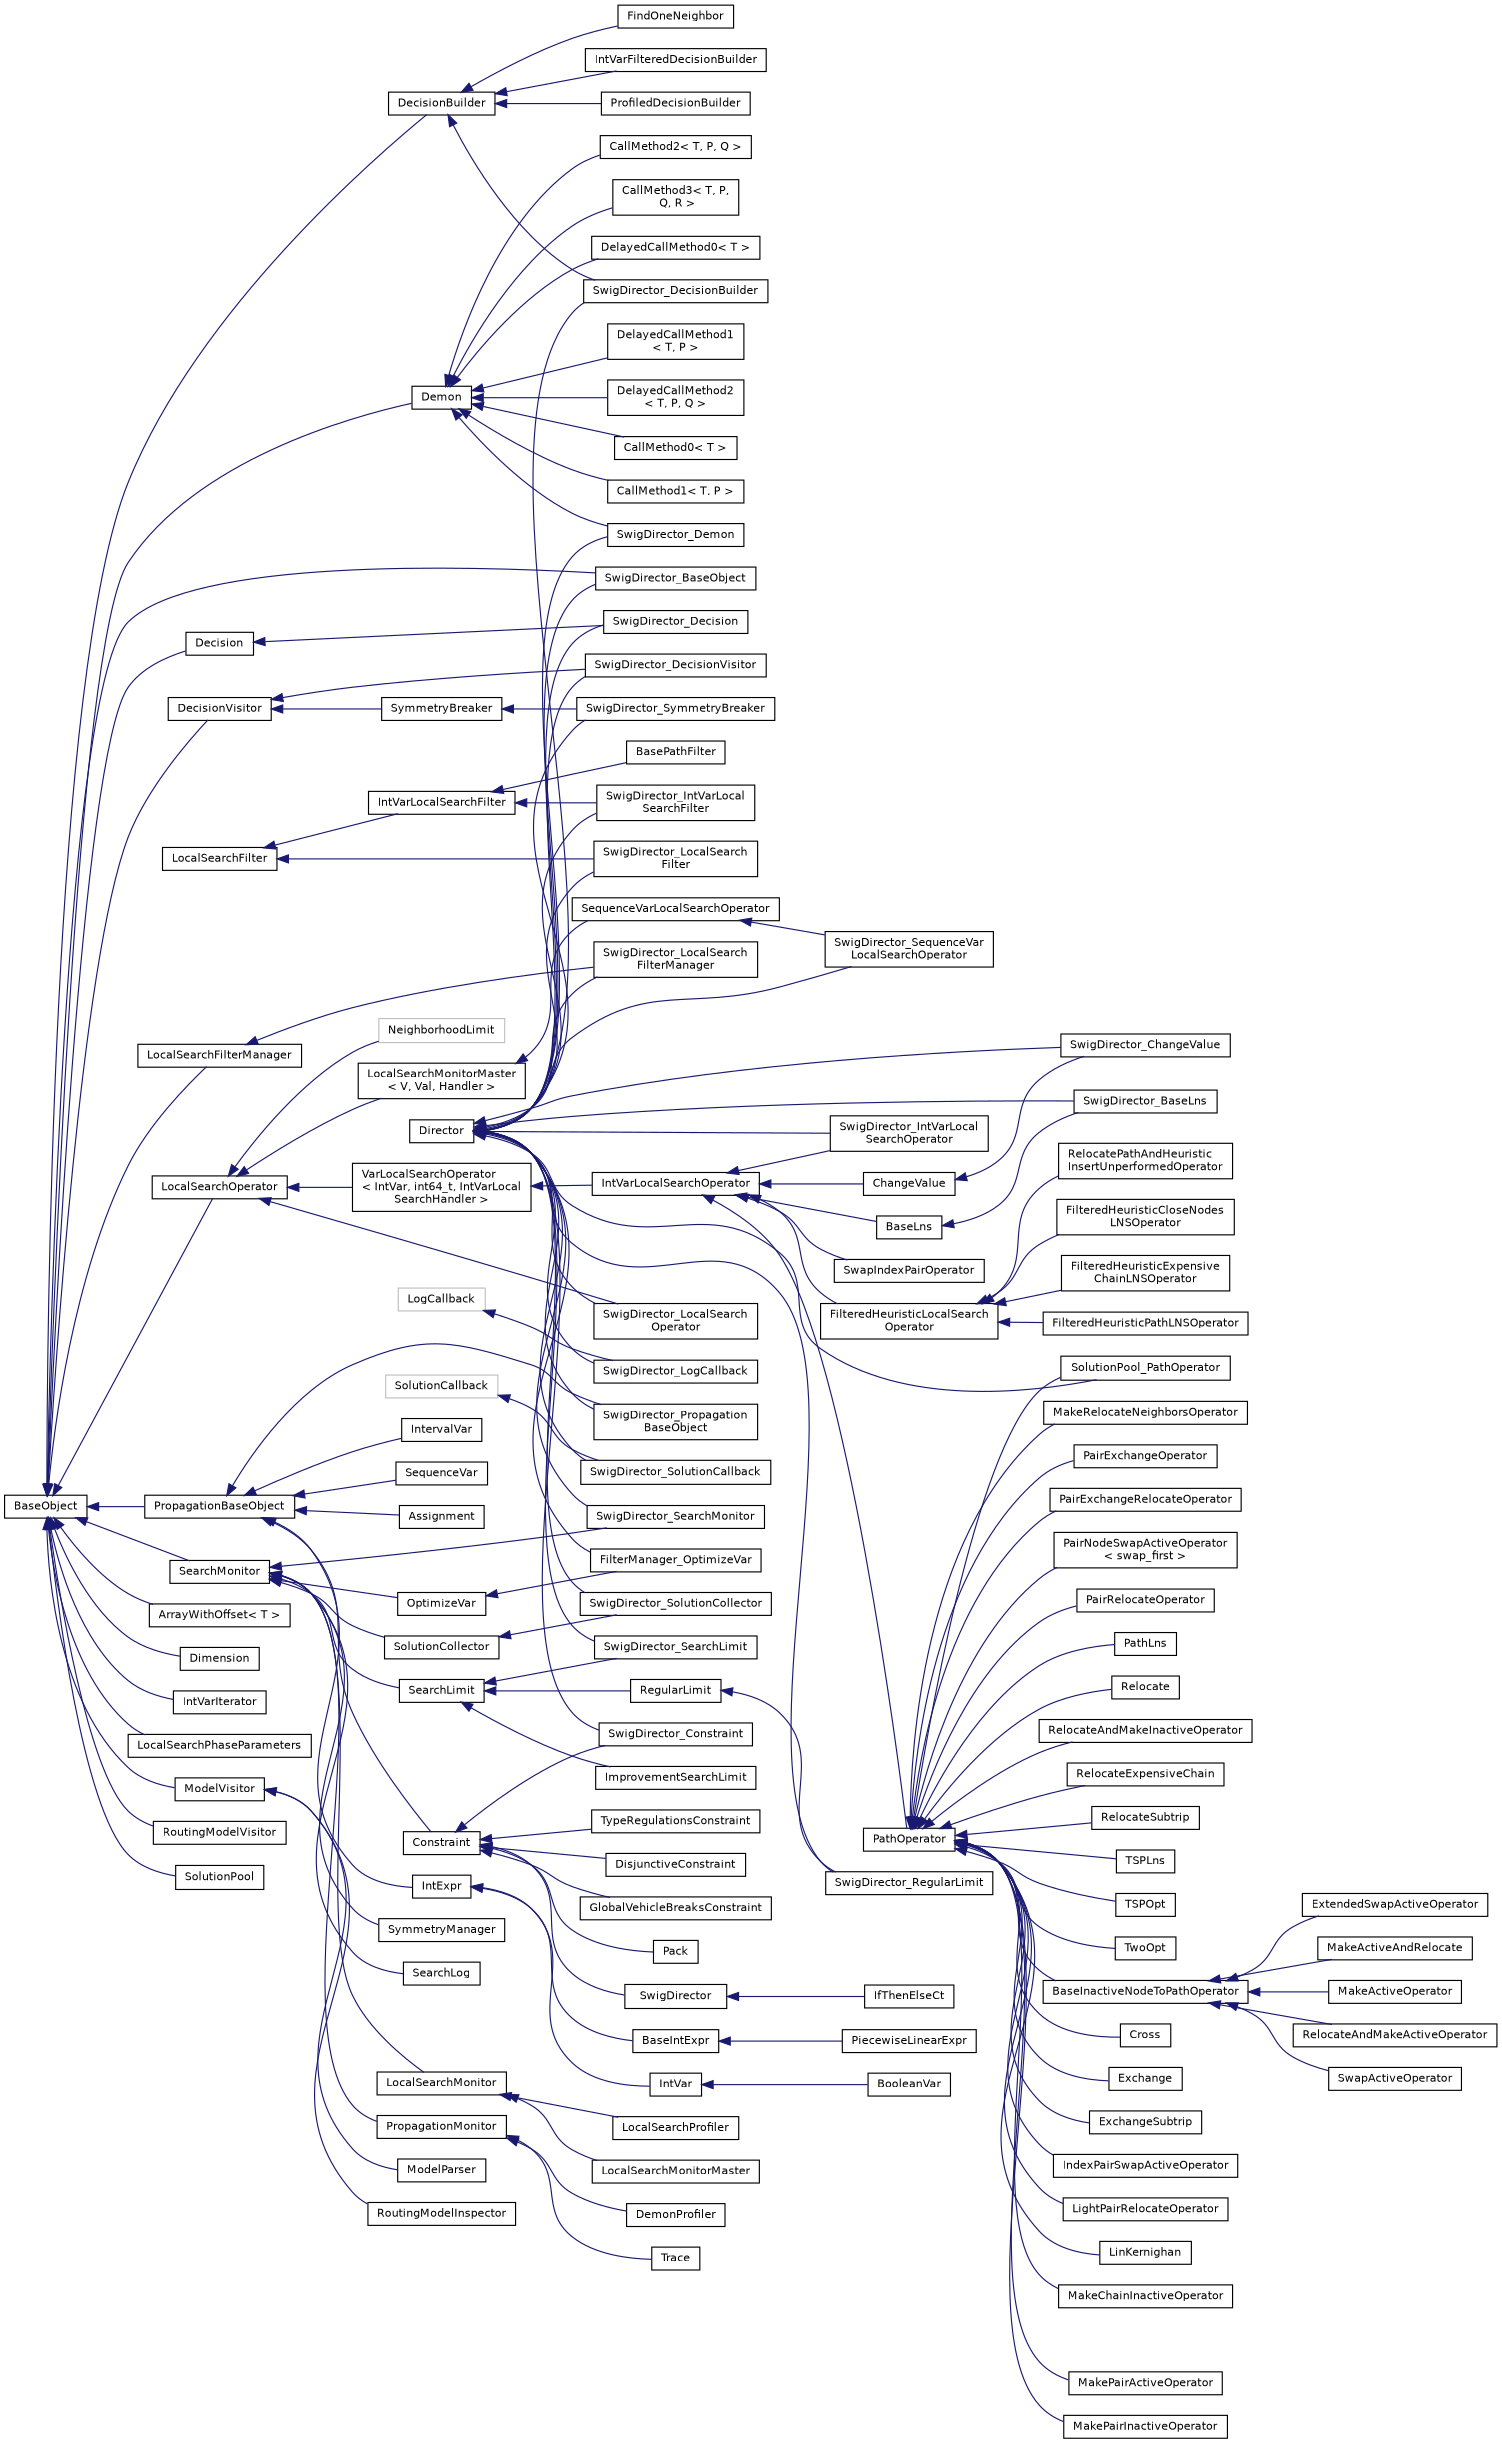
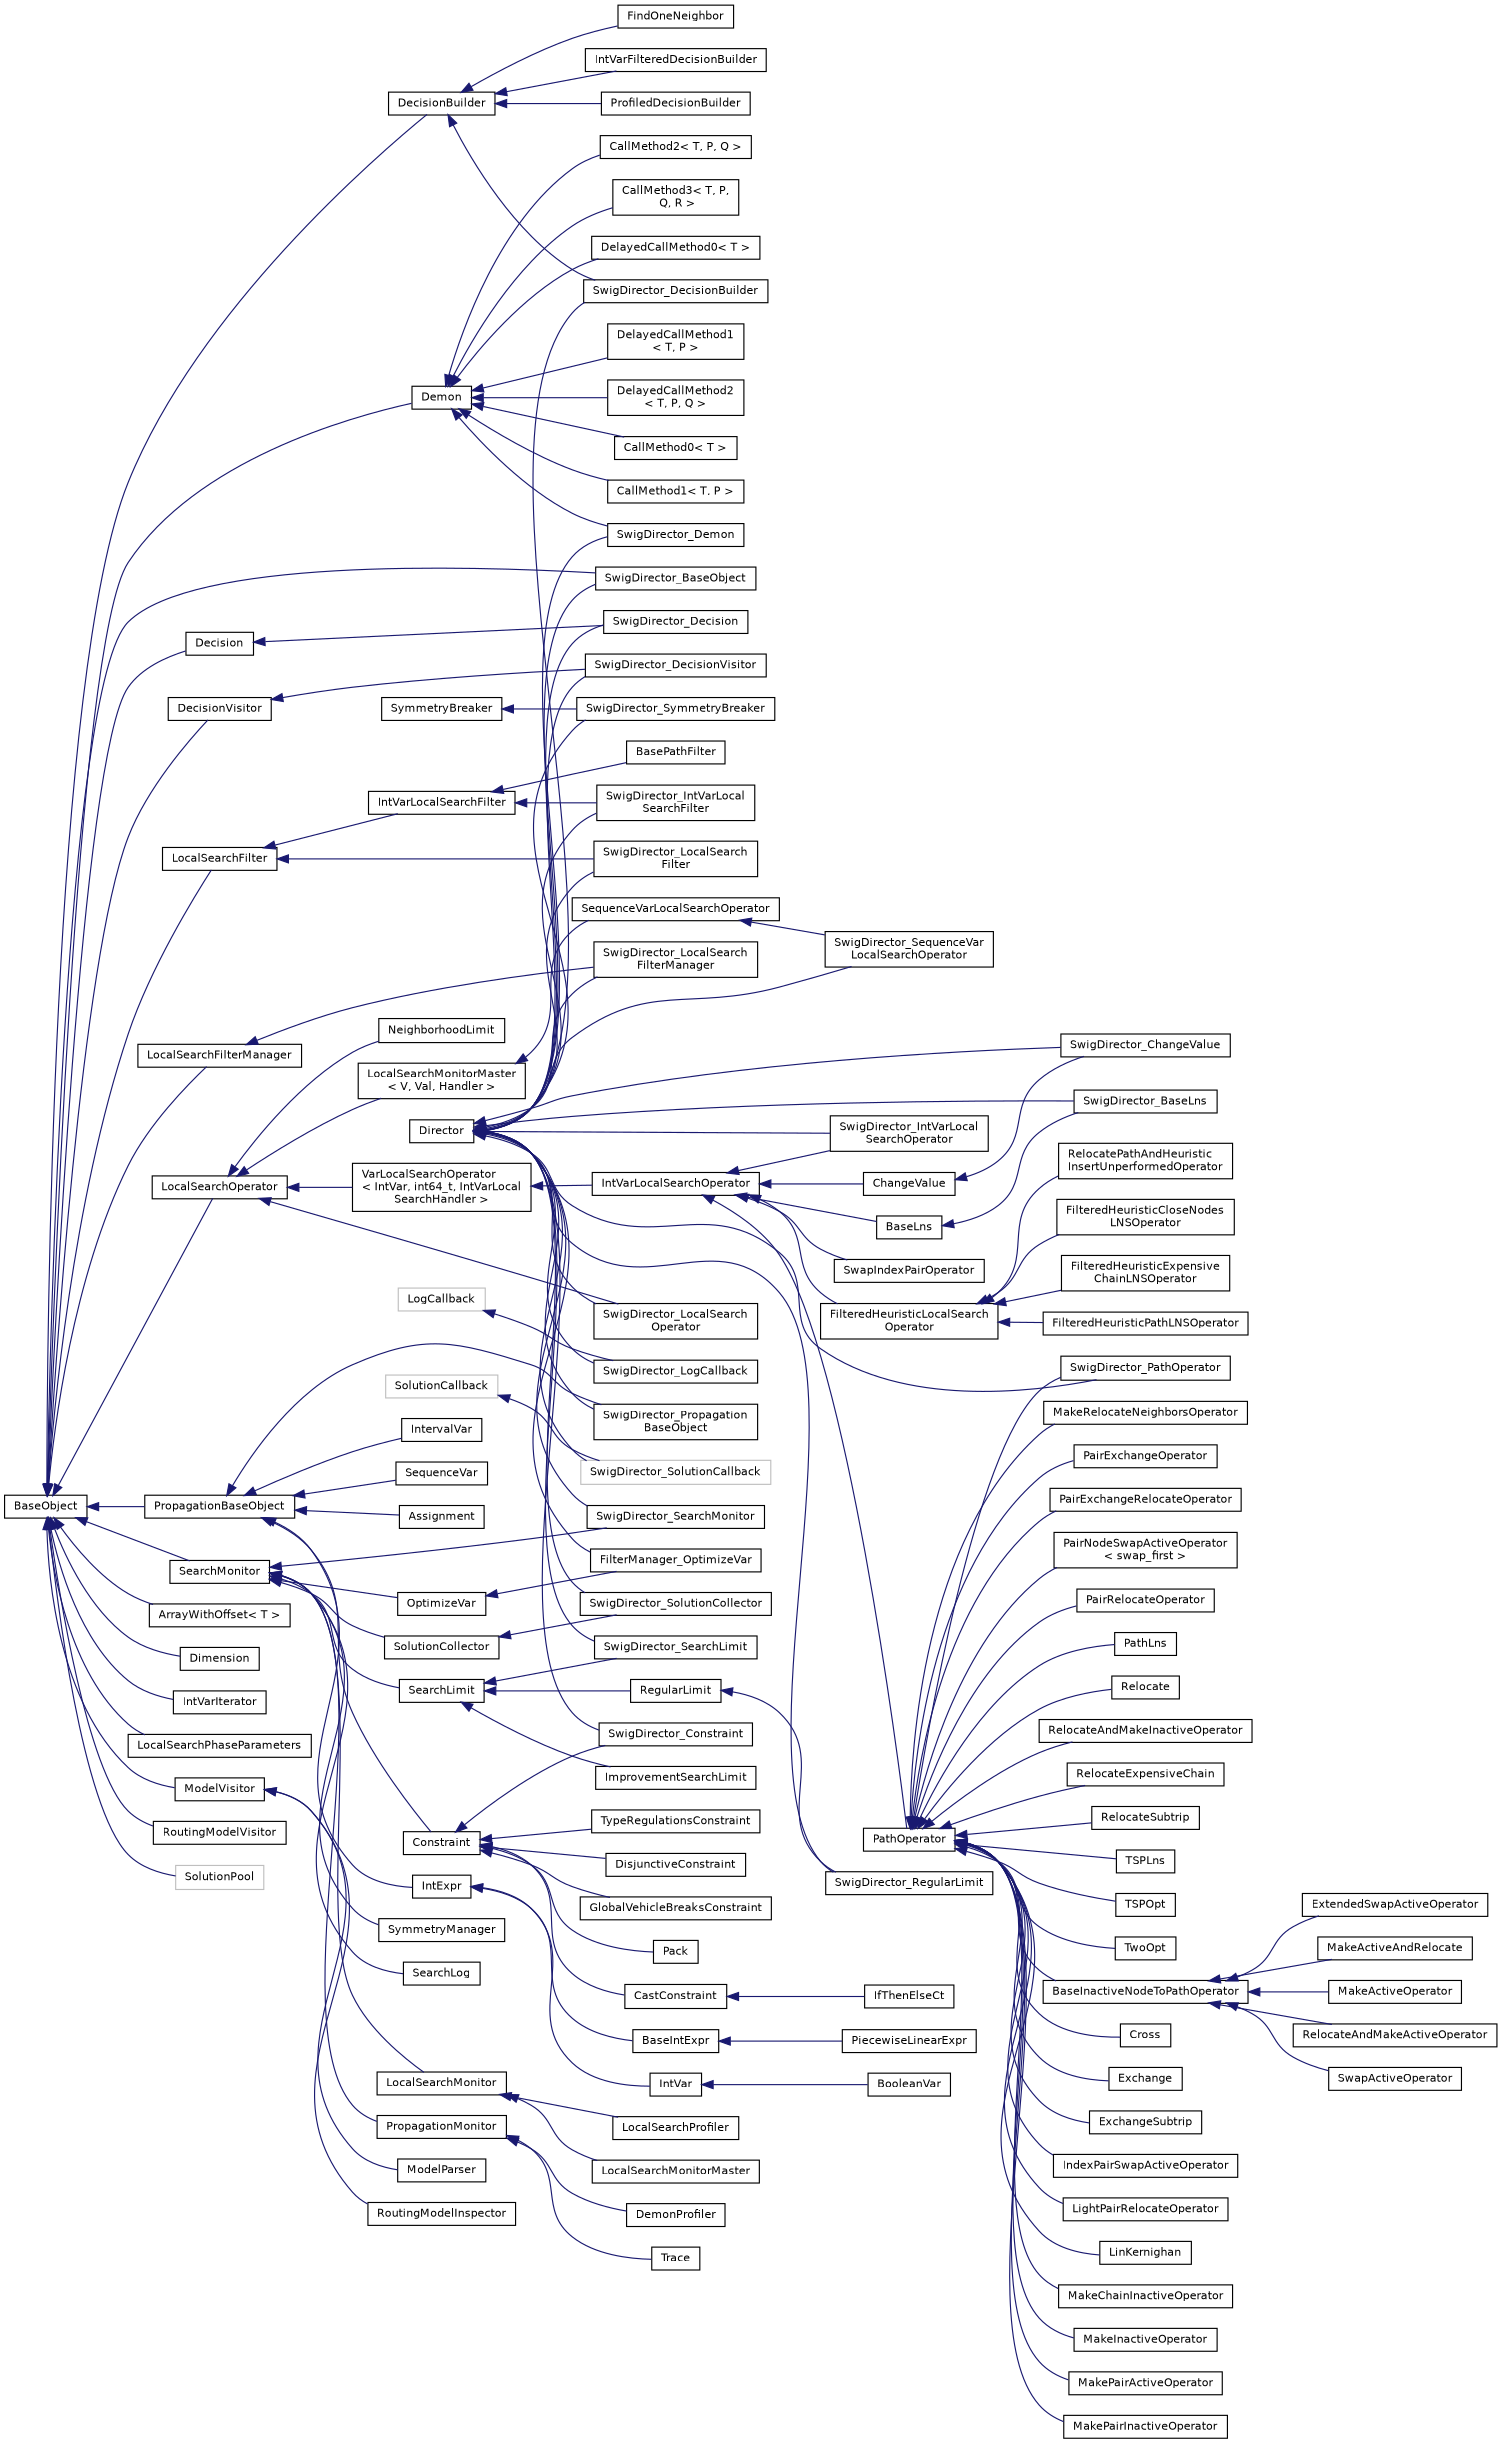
(332, 709) -> none
(442, 1031) -> (442, 1031)
none -> (93, 1166)
(1146, 1368) -> (1146, 1368)
(676, 1472) -> (676, 1472)
(220, 1877) -> (220, 1877)
(676, 1996) -> (676, 1996)
none -> (1146, 2340)
